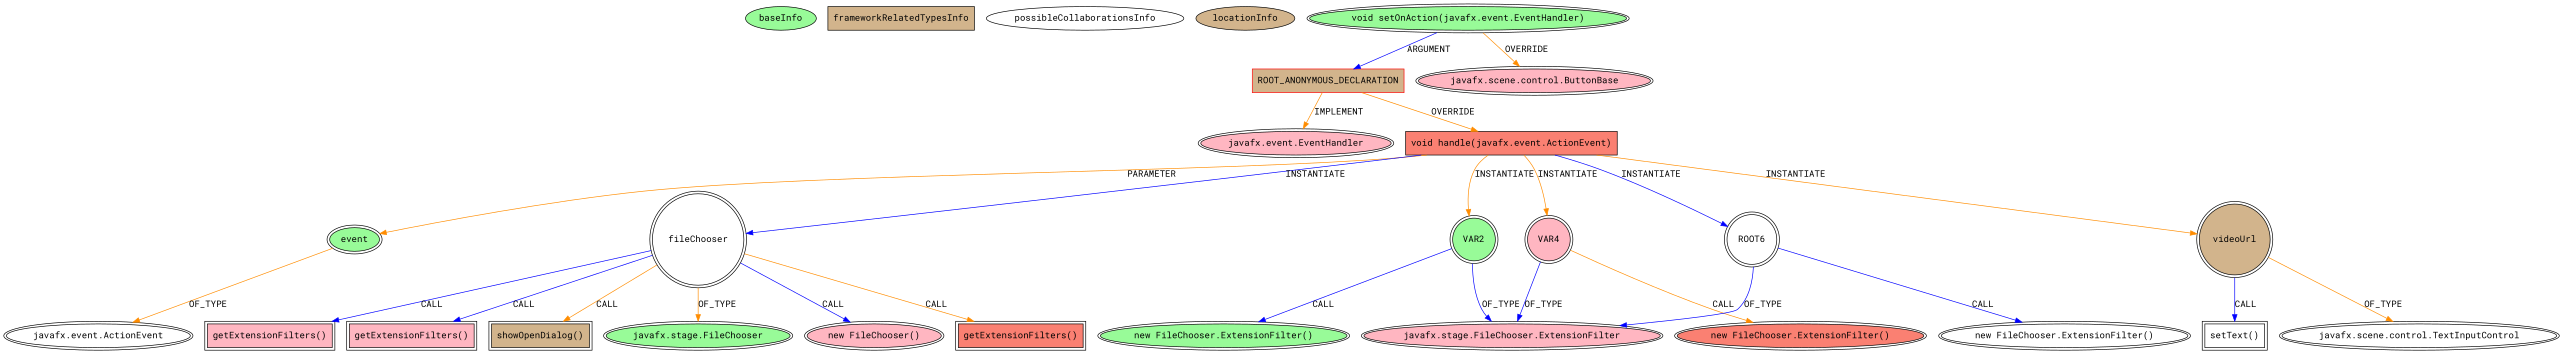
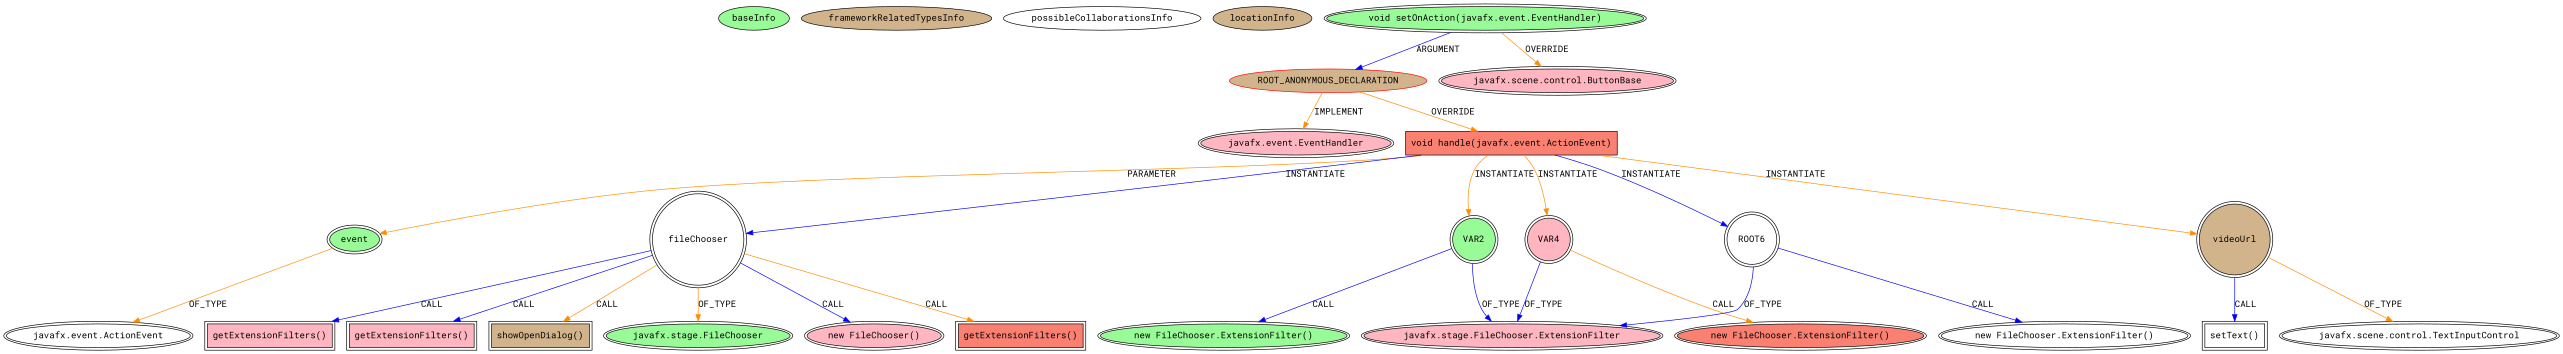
(901, 18) -> (897, 18)
(1328, 81) -> (1328, 81)
